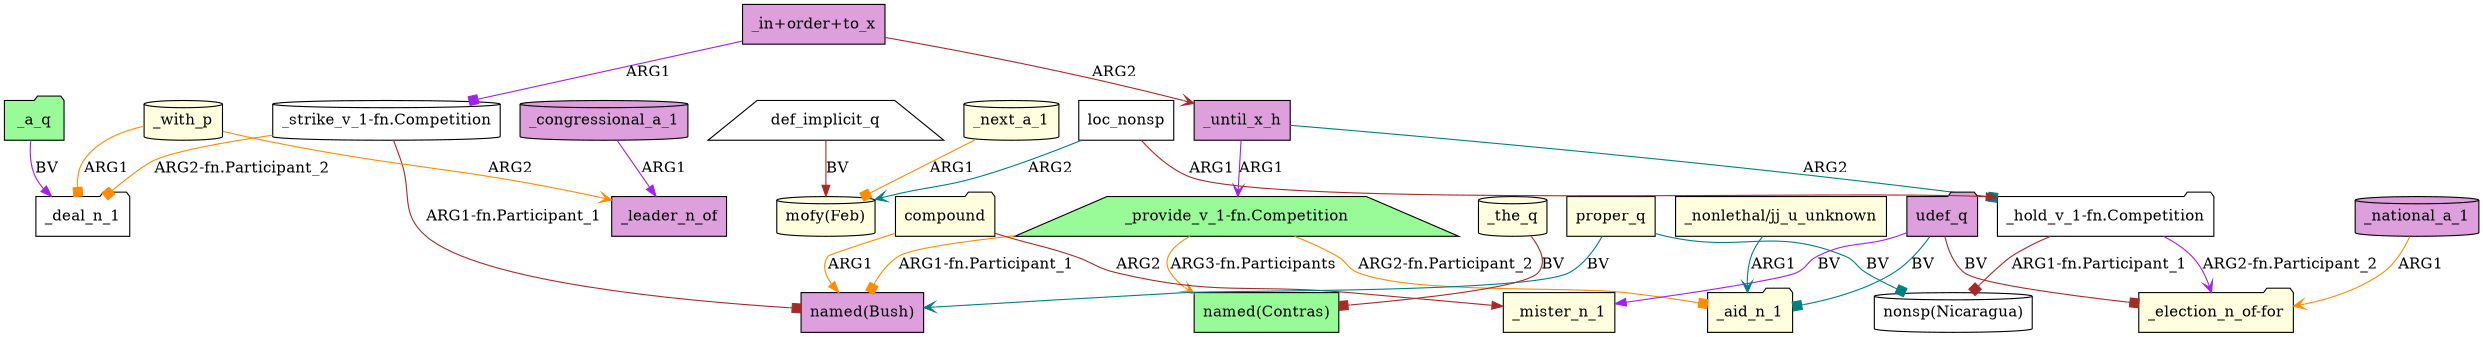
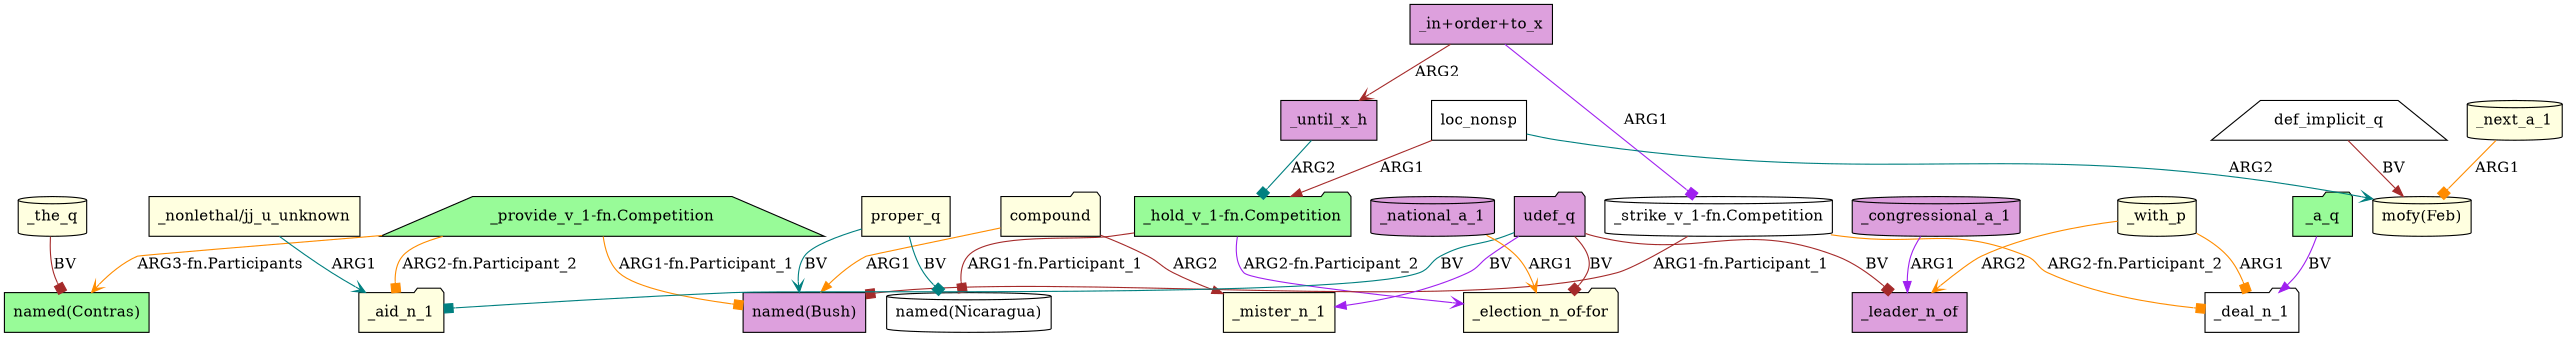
(1240, 163) -> none
(2106, 216) -> (1243, 216)
none -> (1739, 240)
(1953, 312) -> (969, 312)
